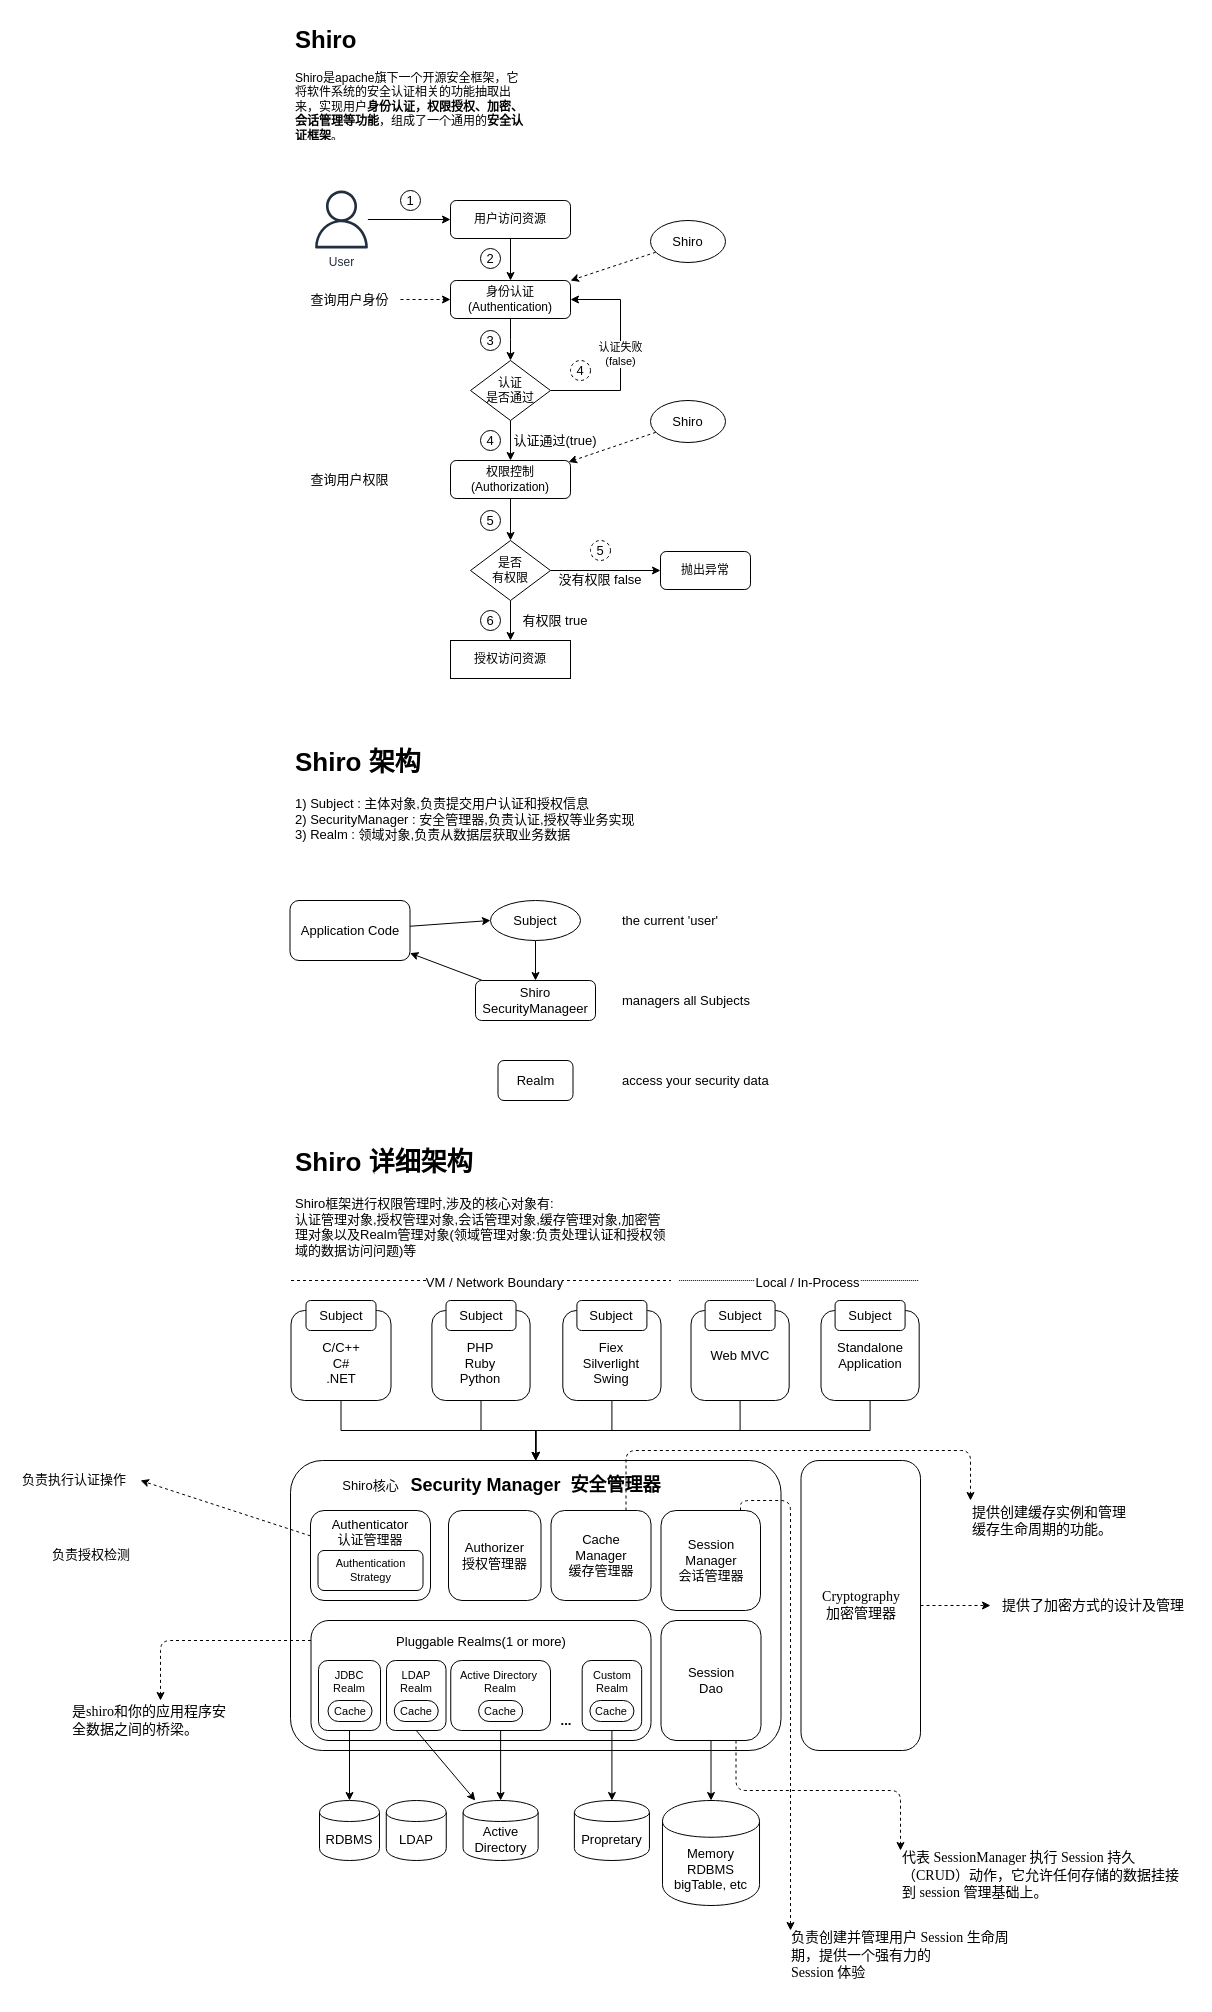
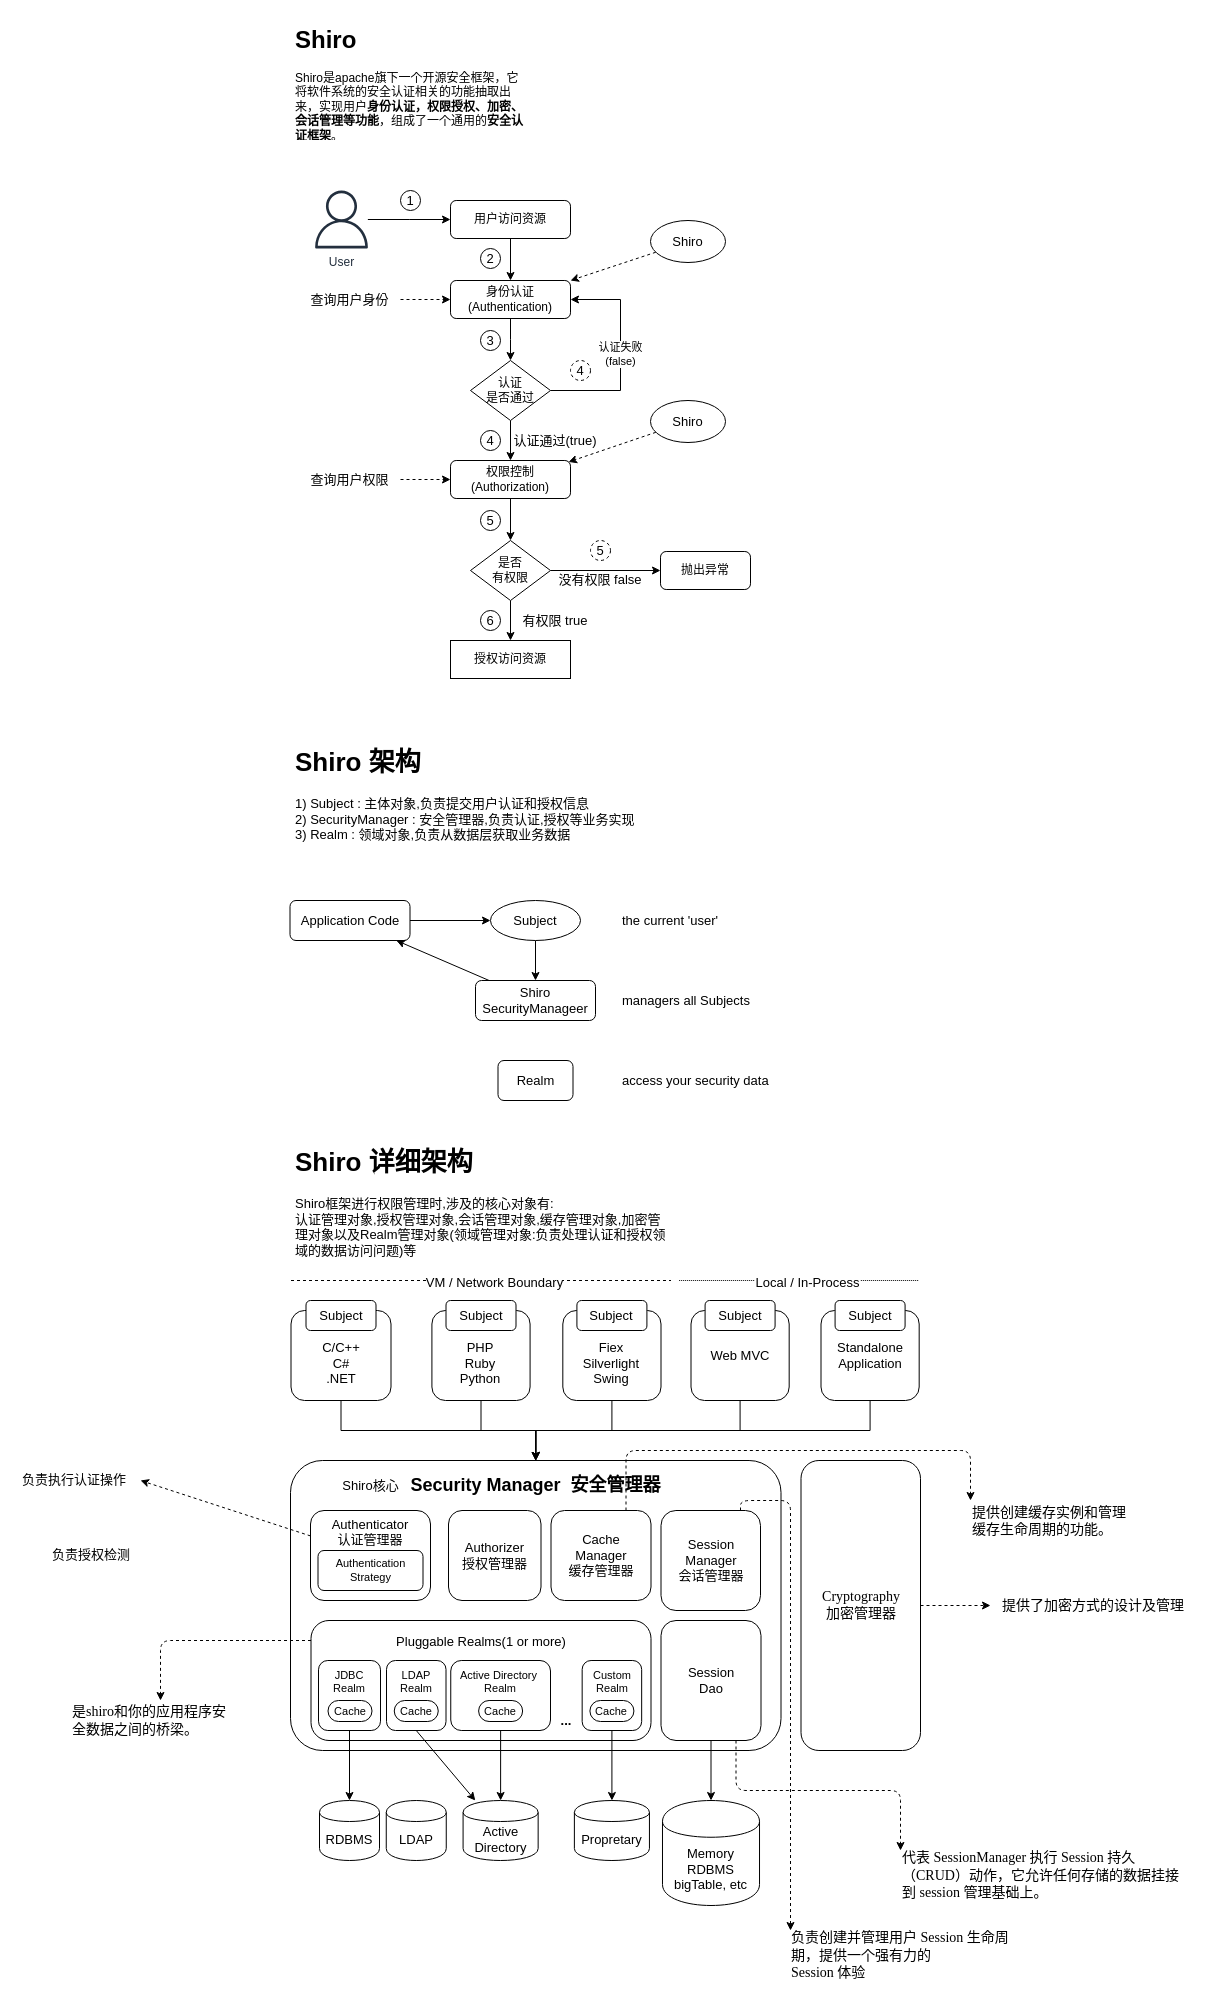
none -> (422, 480)
(350, 931) -> (350, 921)
